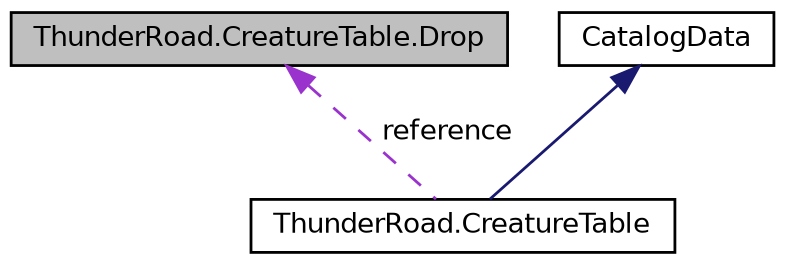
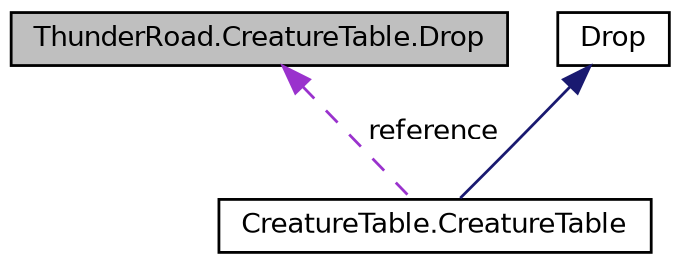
(667, 39) -> (614, 39)
(463, 226) -> (435, 226)
